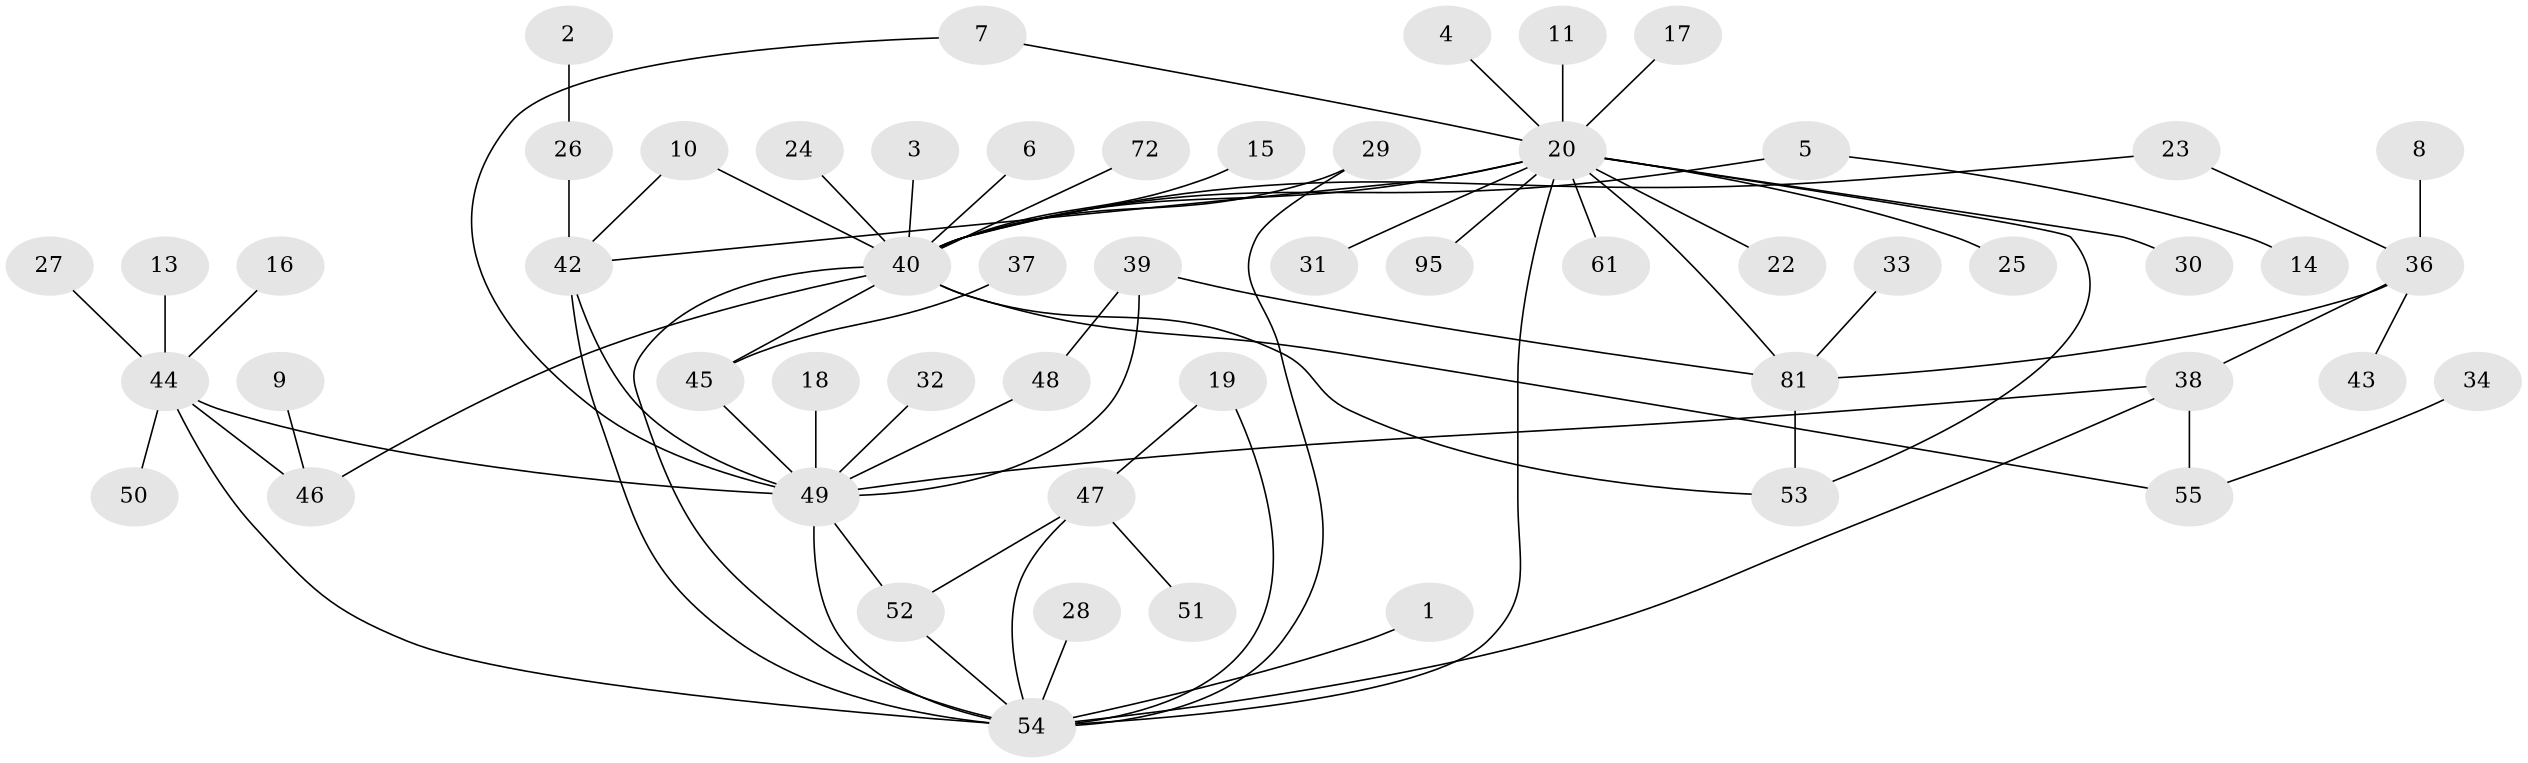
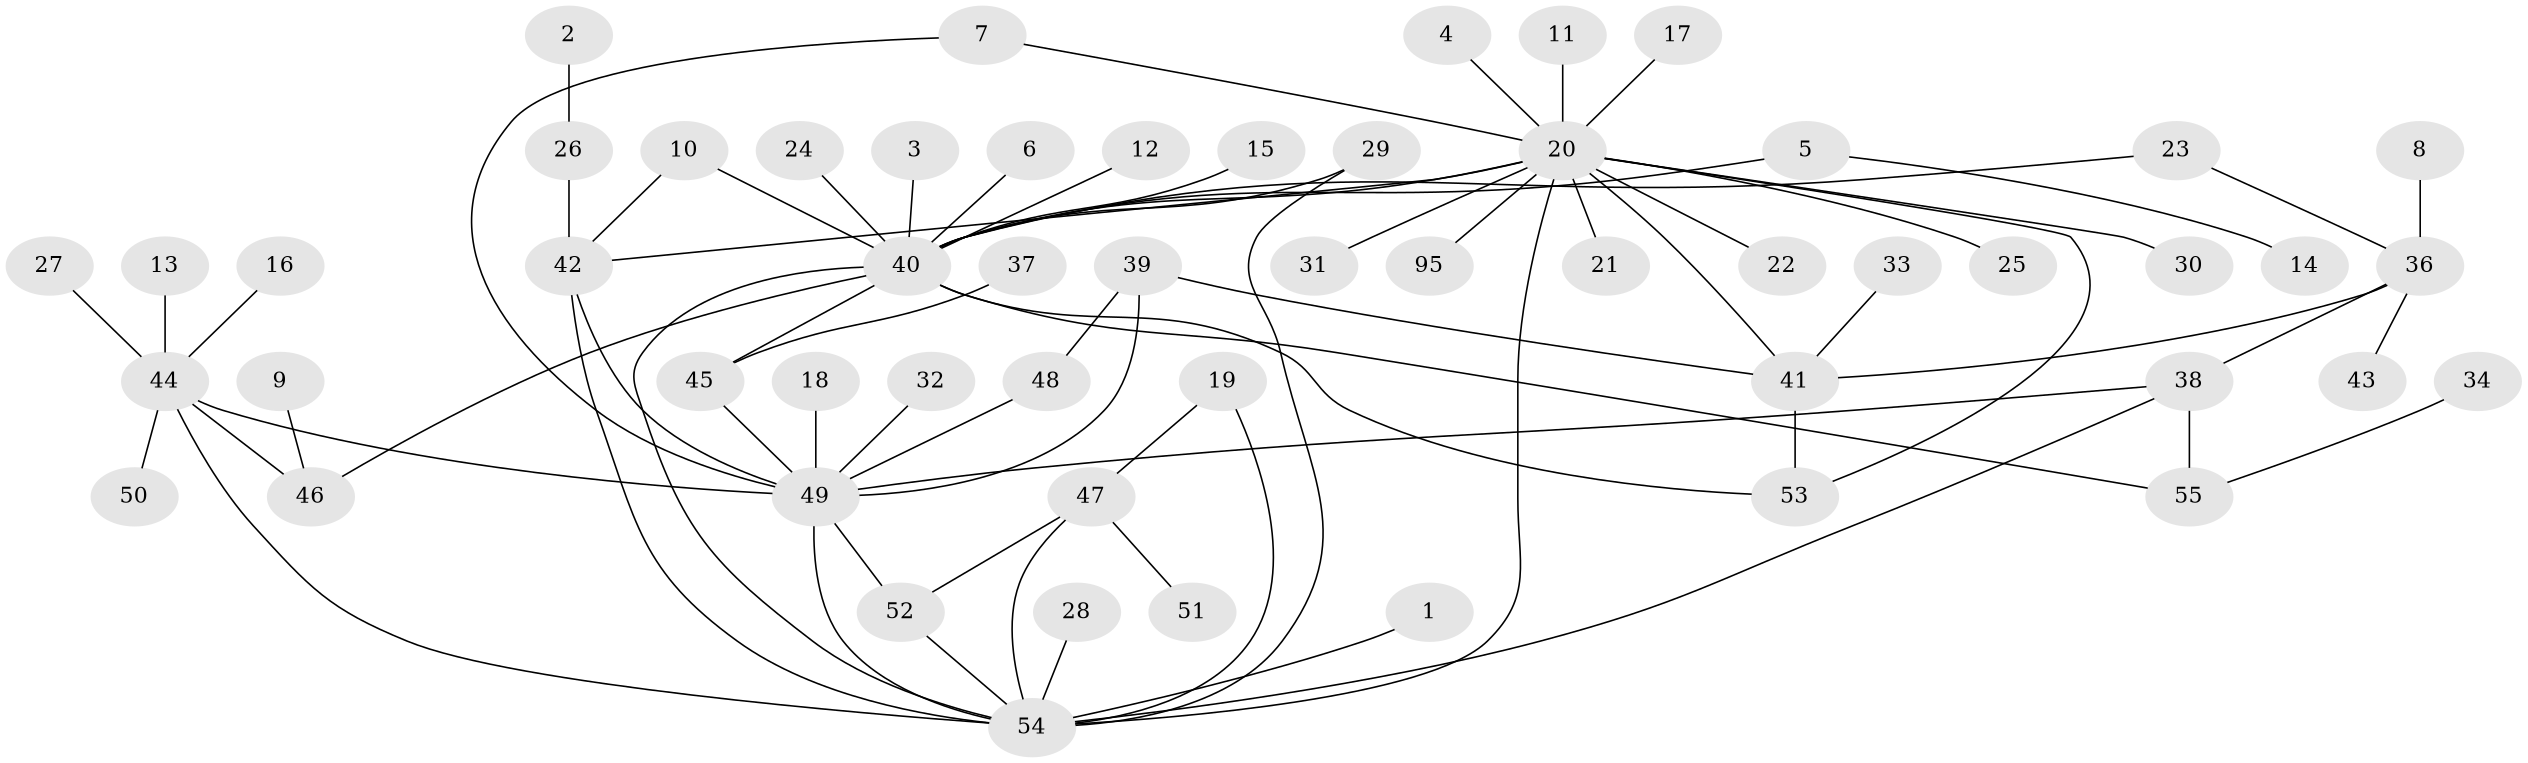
(1146, 151) -> (1146, 151)
(1606, 266) -> (1606, 266)
(1795, 381) -> (1795, 381)
